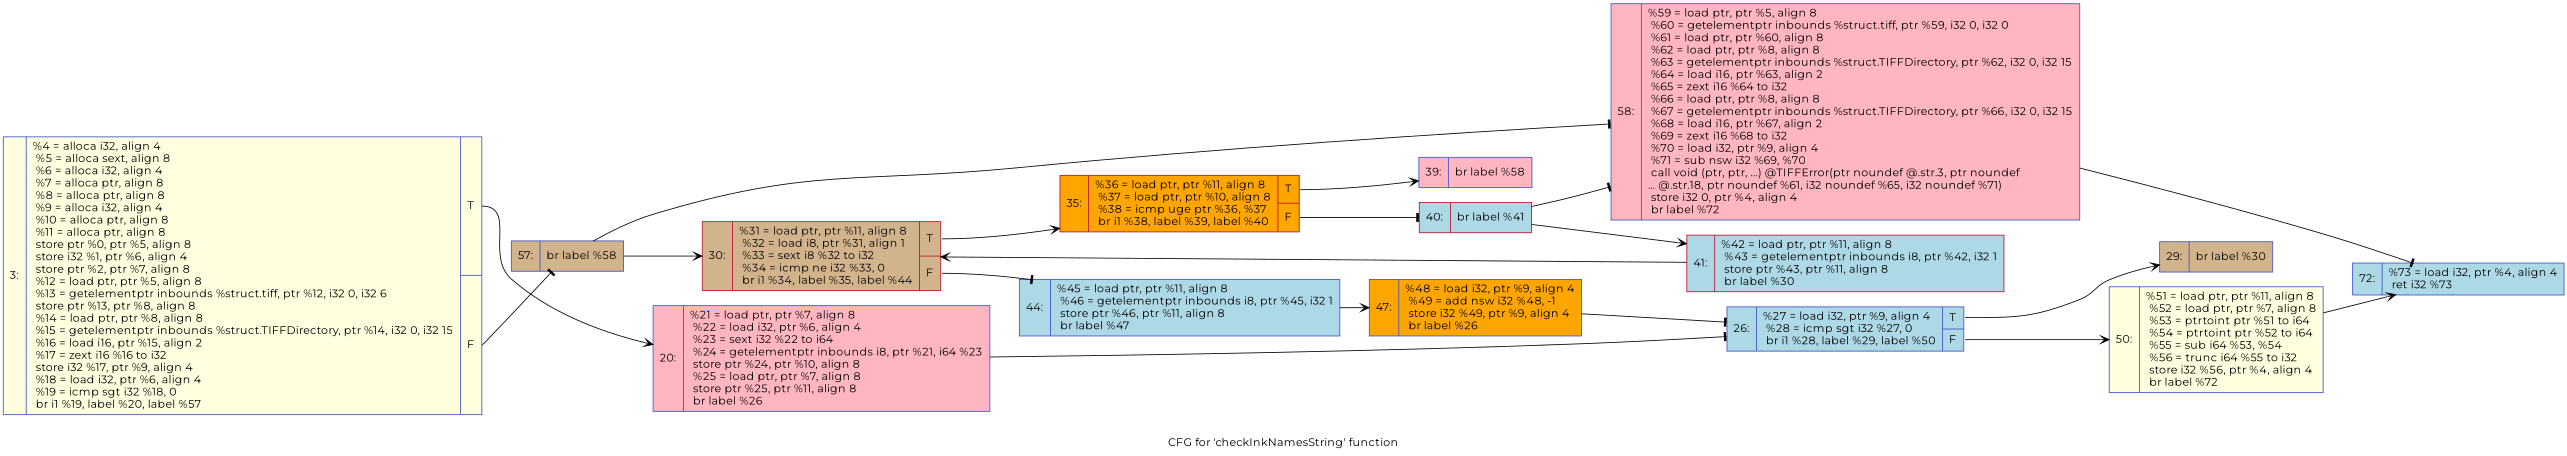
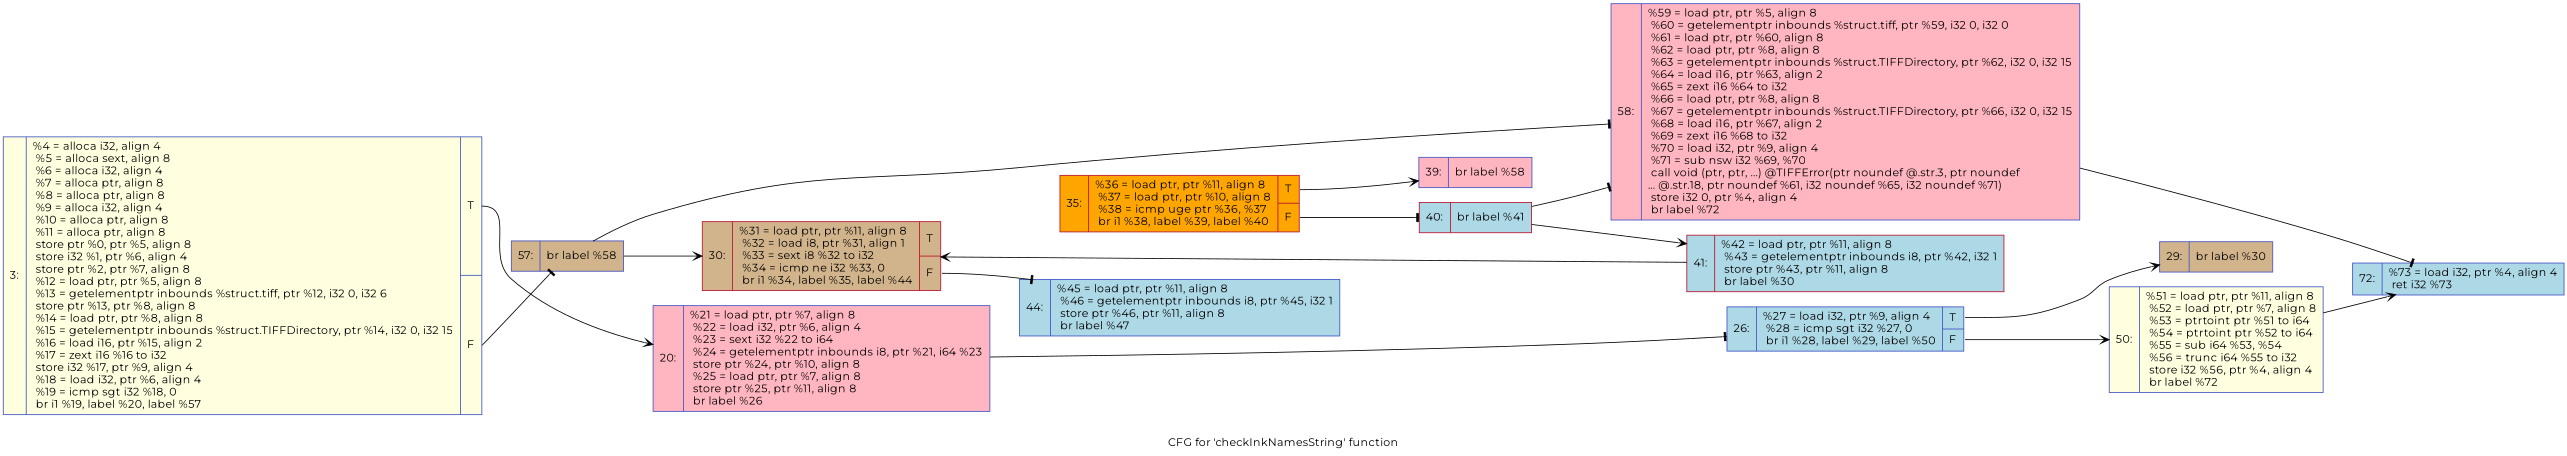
(997, 236) -> none
(1475, 308) -> none
